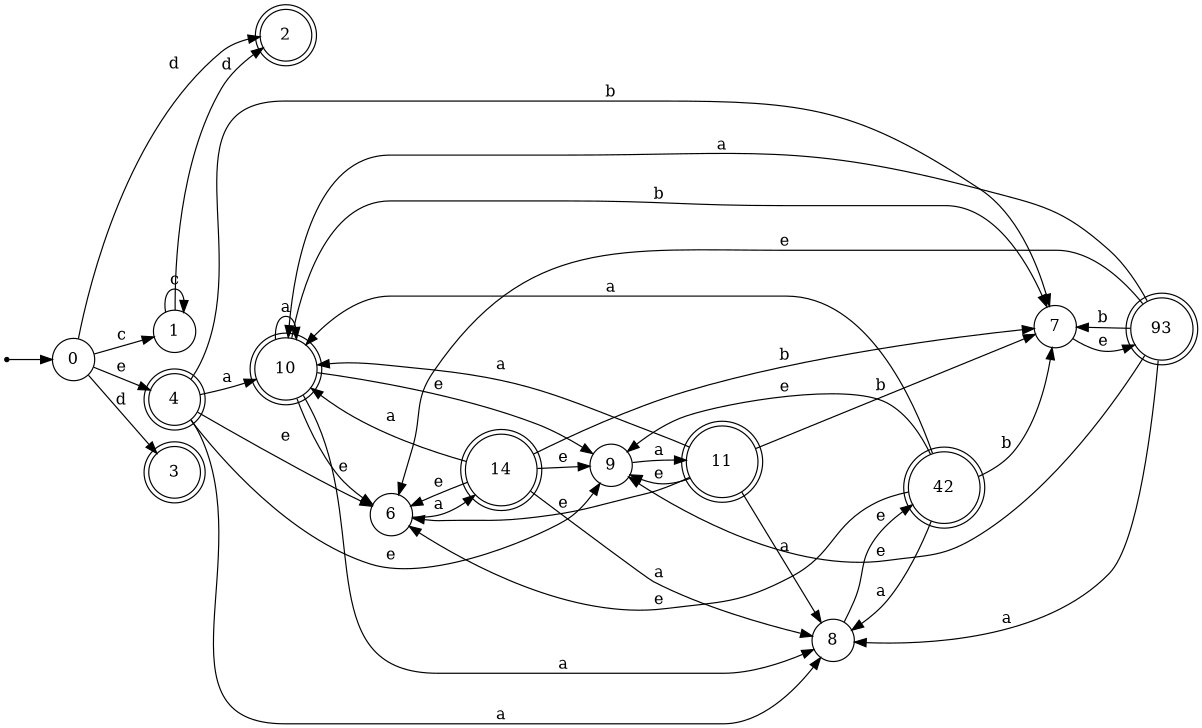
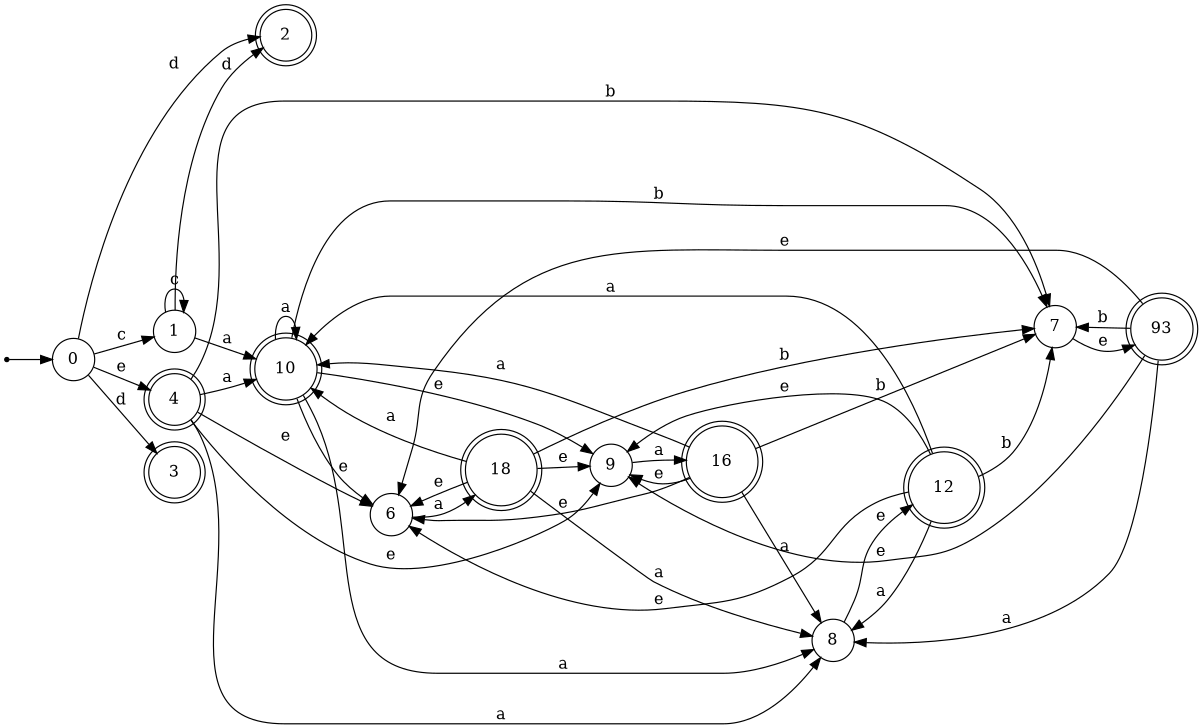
(683, 154) -> (220, 346)
(722, 462) -> (722, 462)
(501, 470) -> (501, 470)
(944, 488) -> (944, 488)
